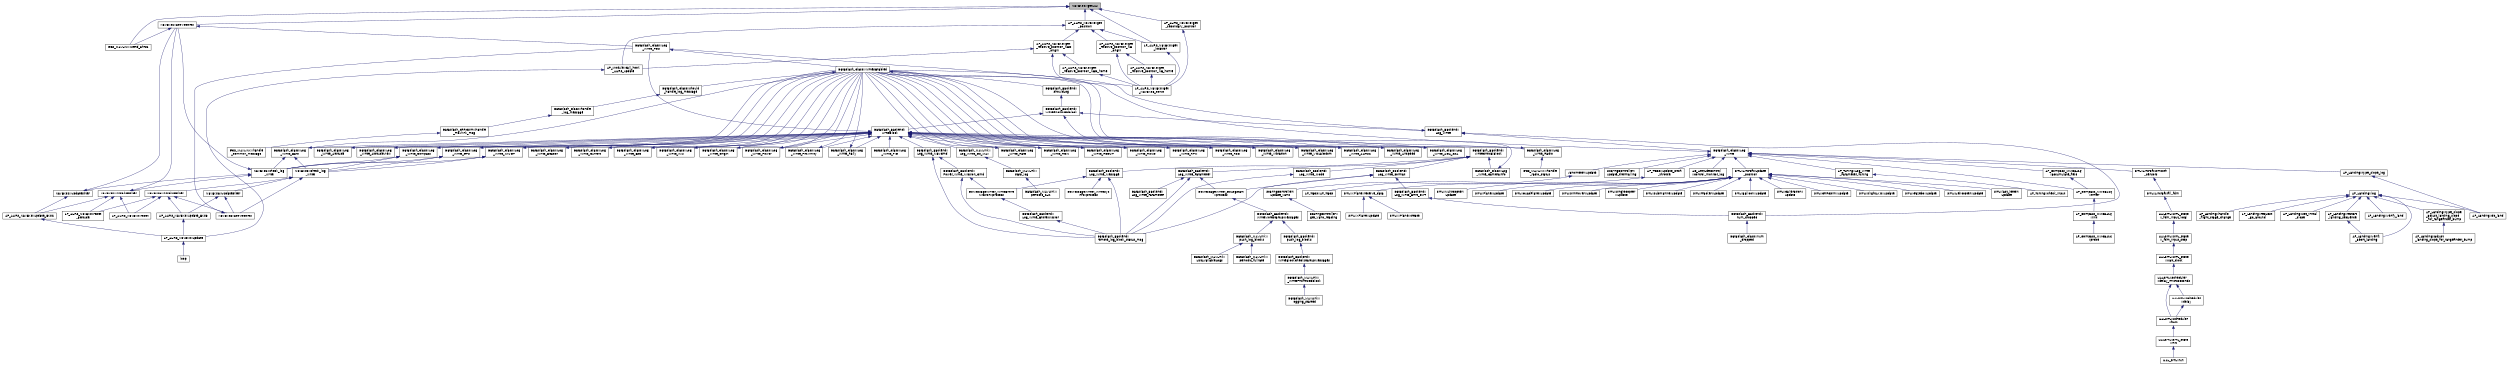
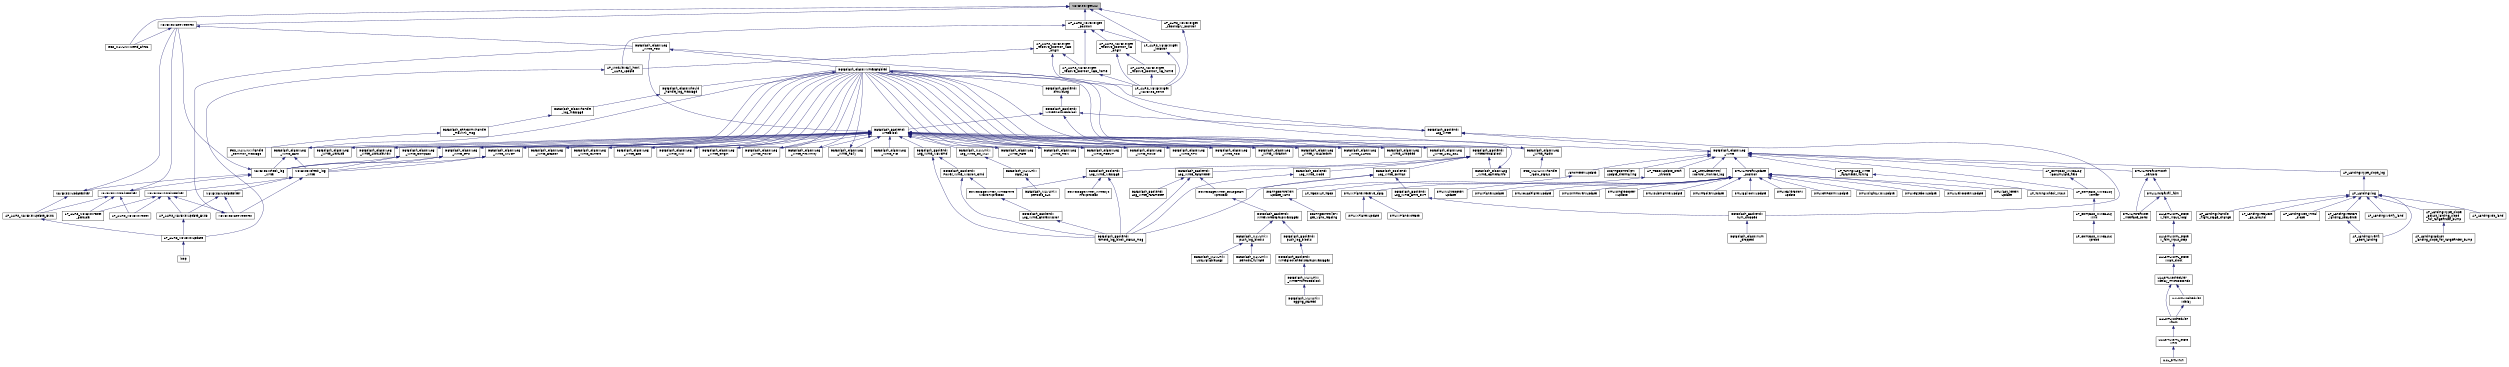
(1069, 36) -> (1085, 49)
(2427, 195) -> (2364, 185)
none -> (2136, 216)
